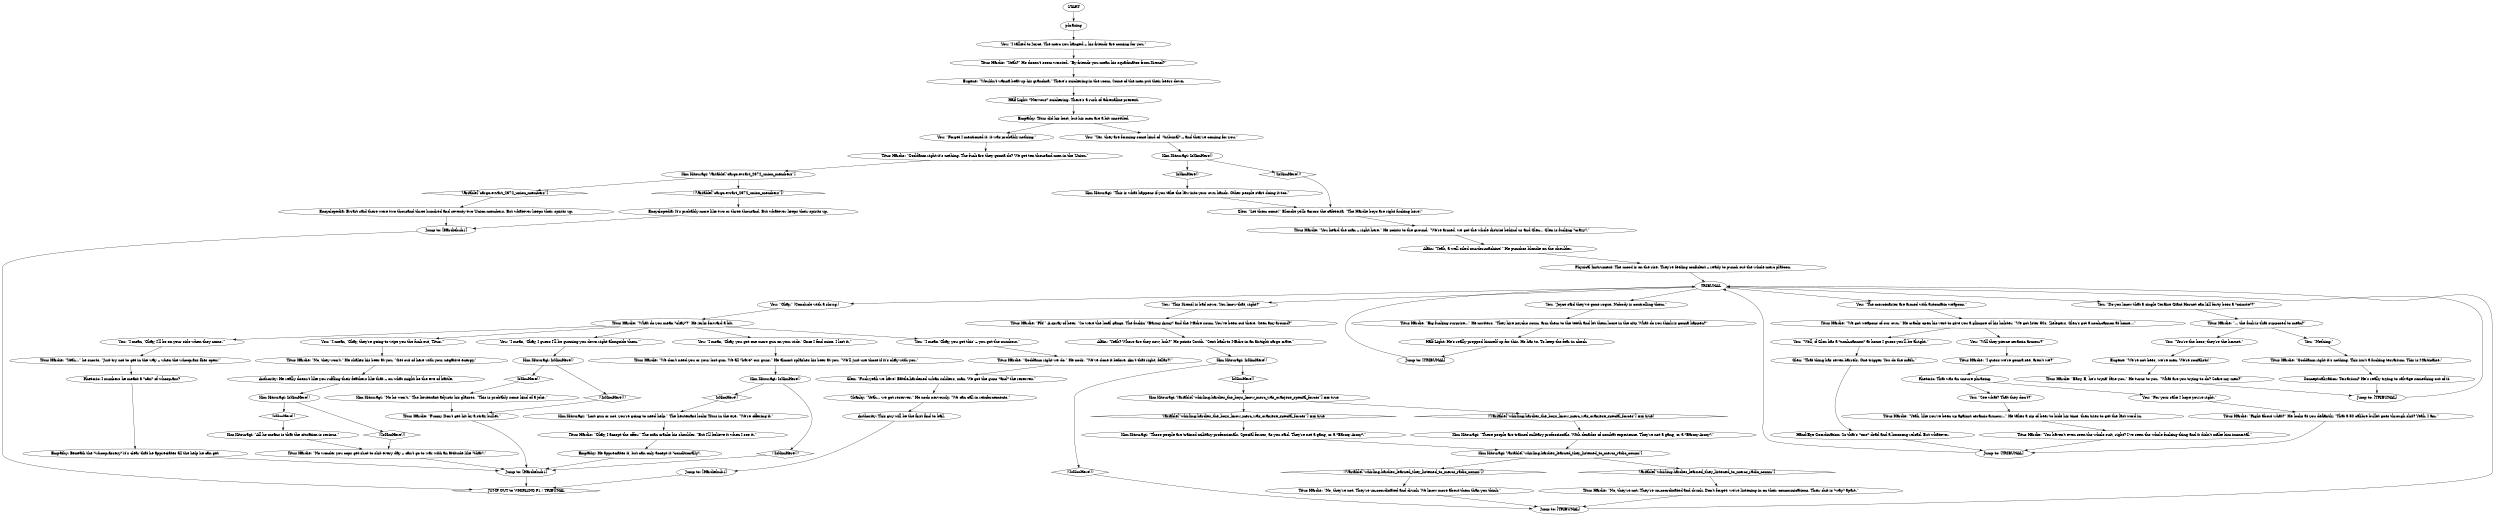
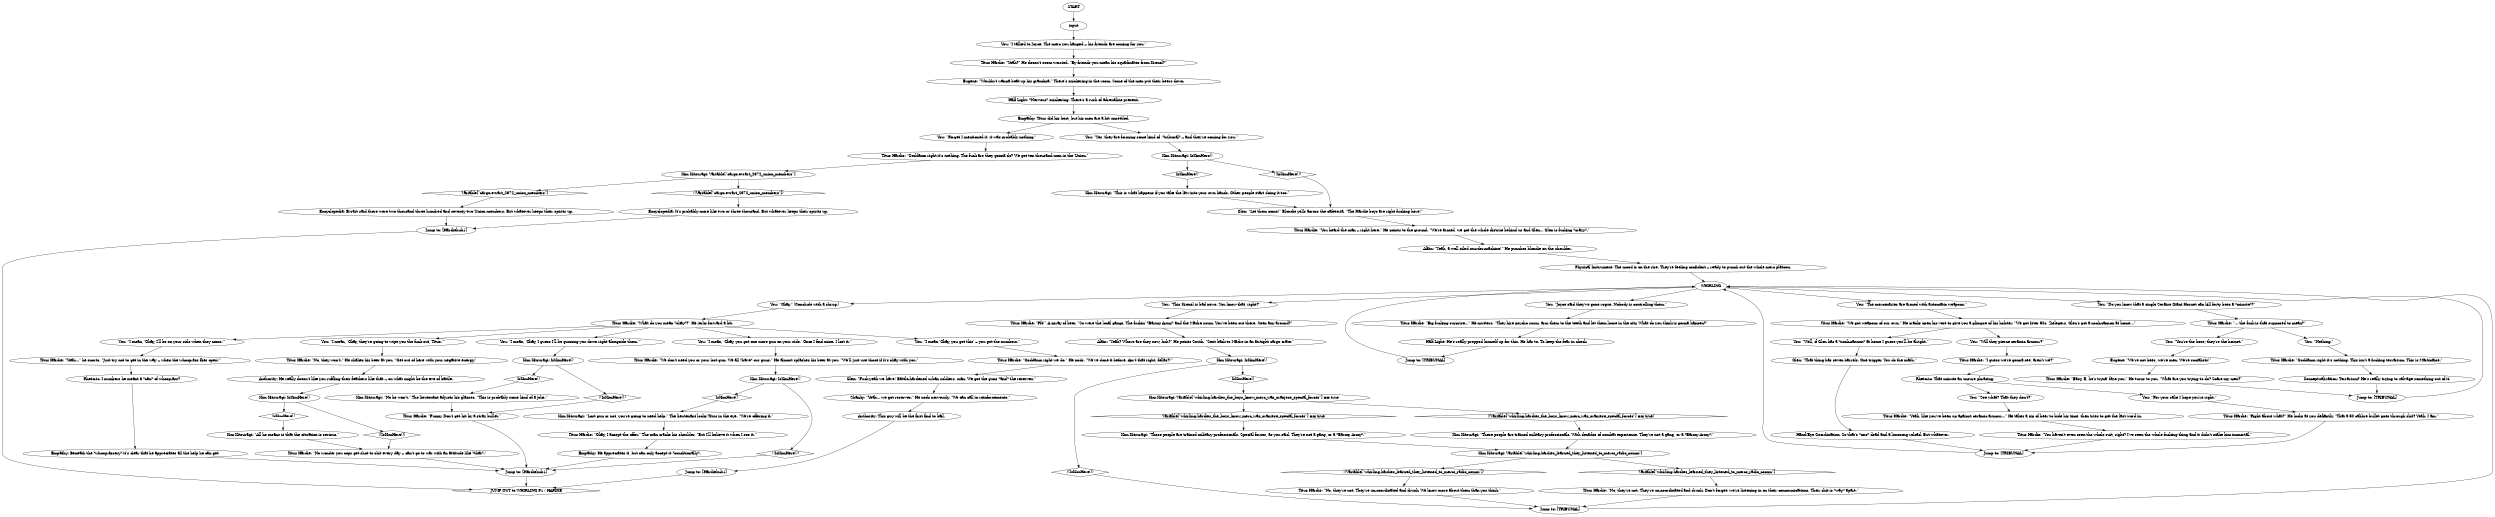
(1074, 26) -> (1074, 26)
(1711, 286) -> (1711, 286)
(1955, 379) -> (1955, 379)
(526, 491) -> (526, 491)
